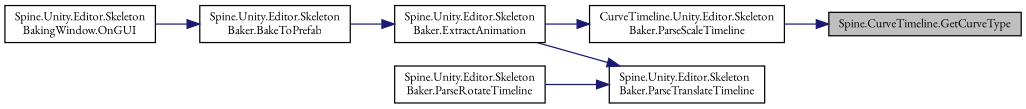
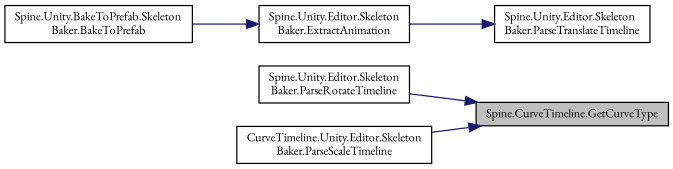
(80, 24) -> none
(275, 24) -> (99, 24)
(561, 24) -> none
(571, 84) -> (437, 97)
